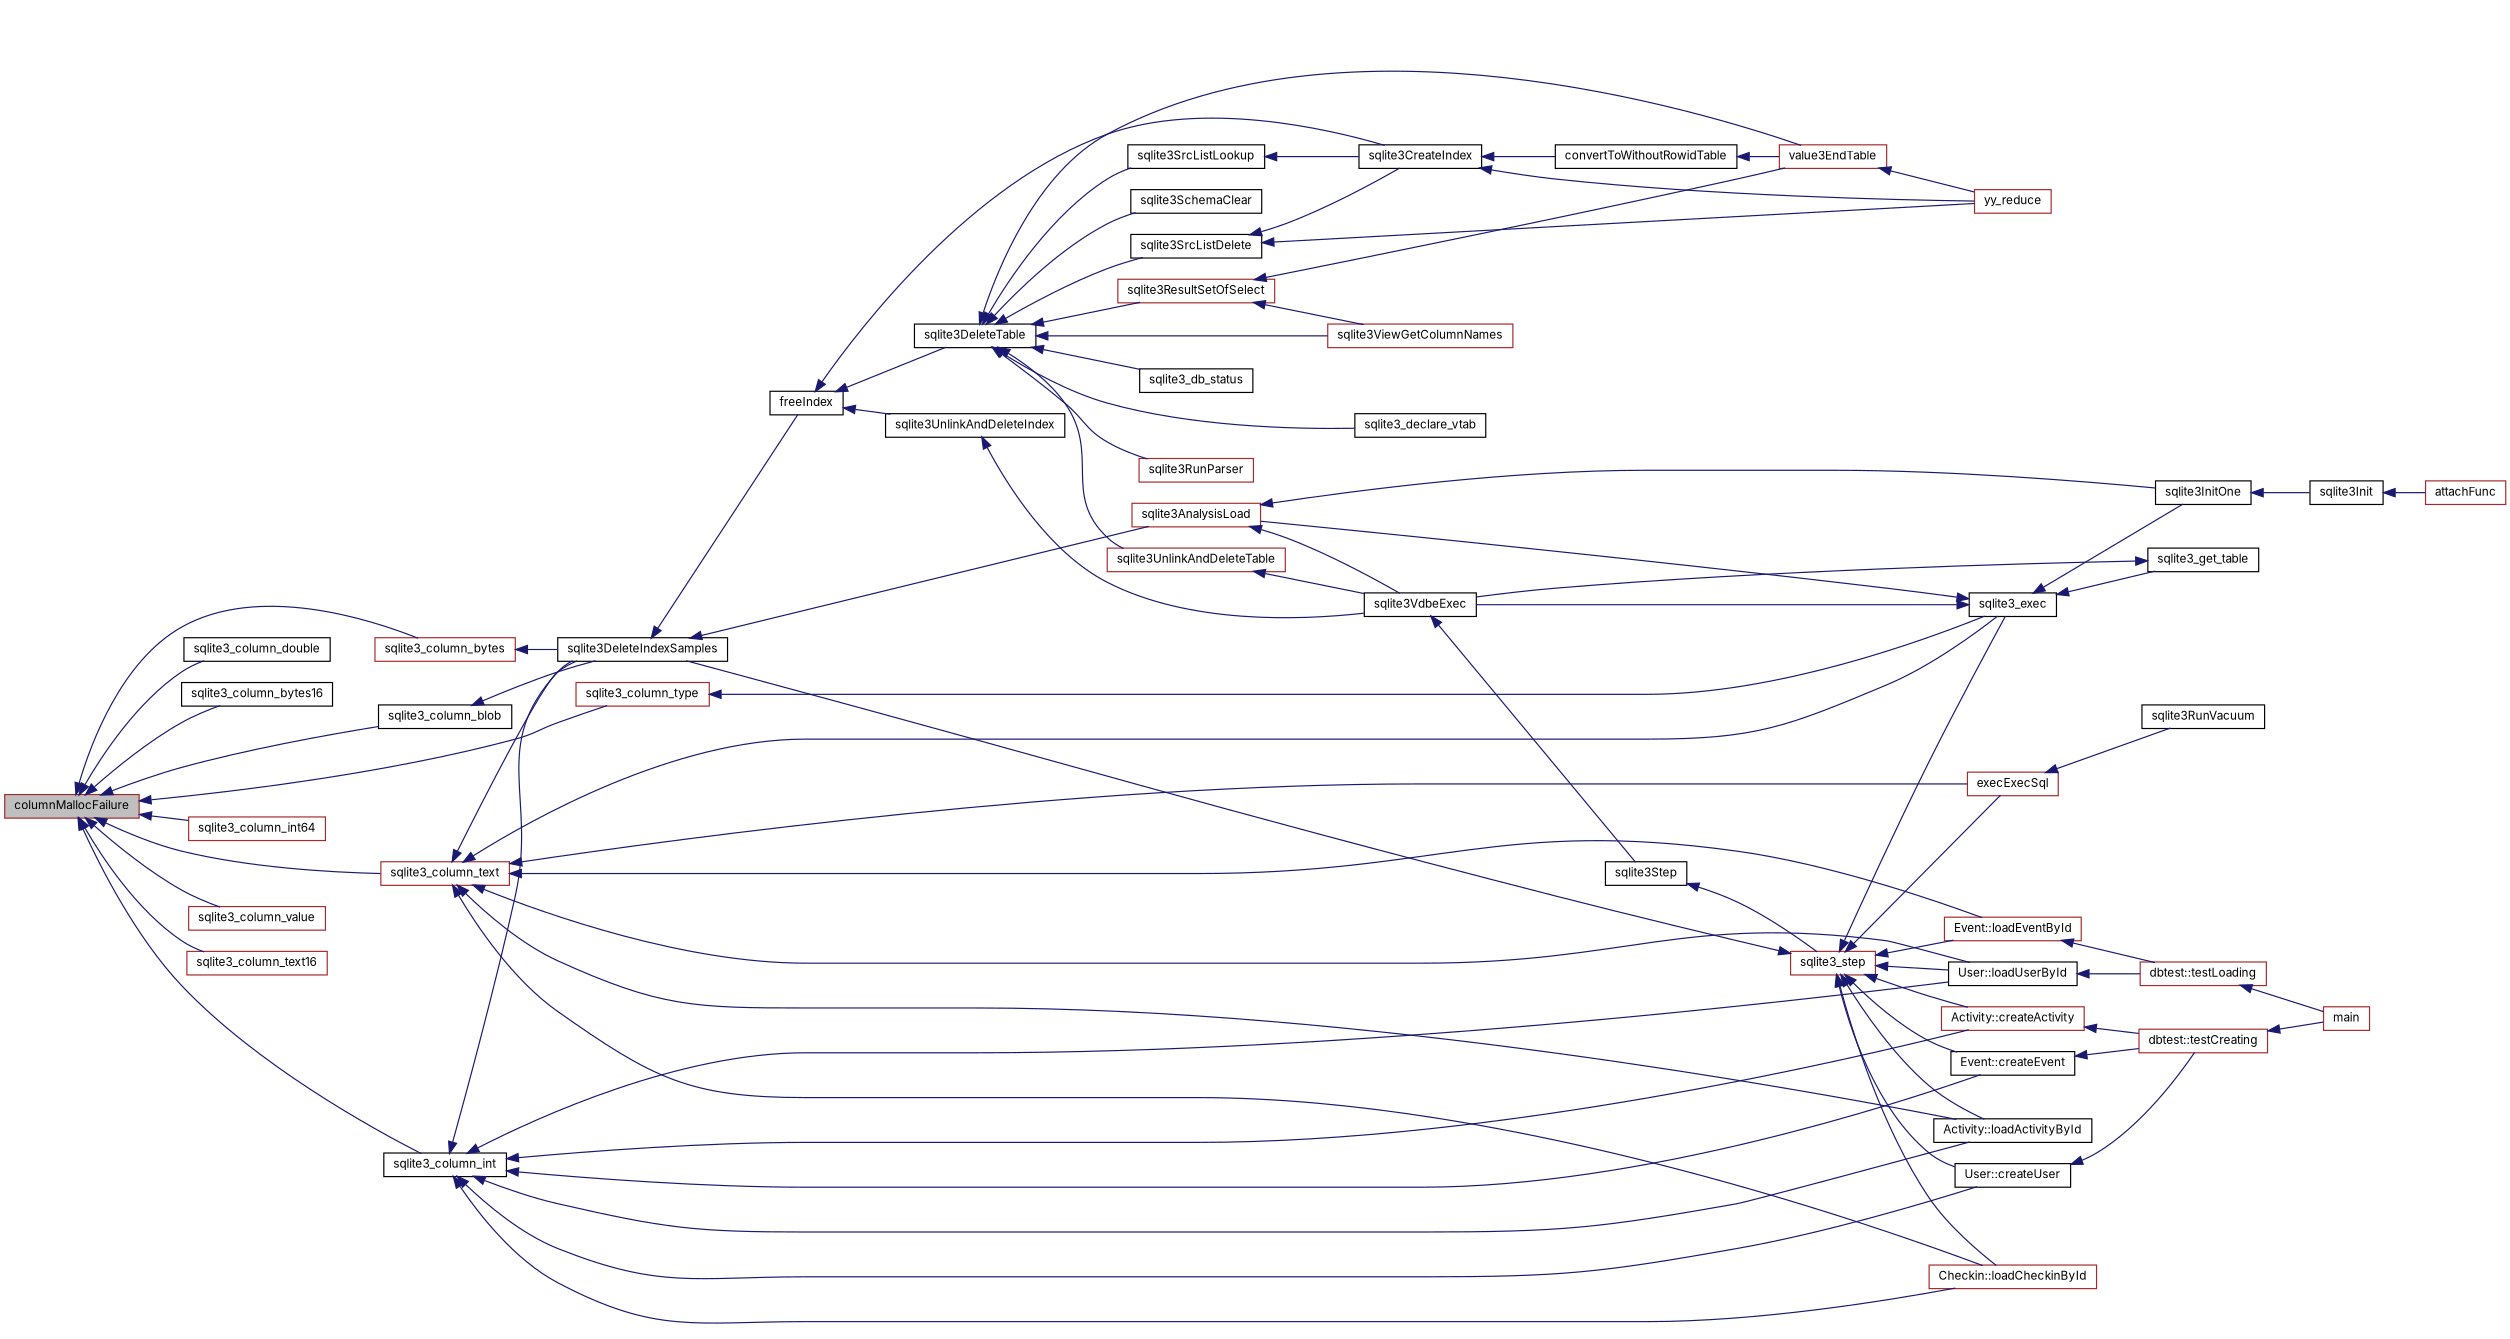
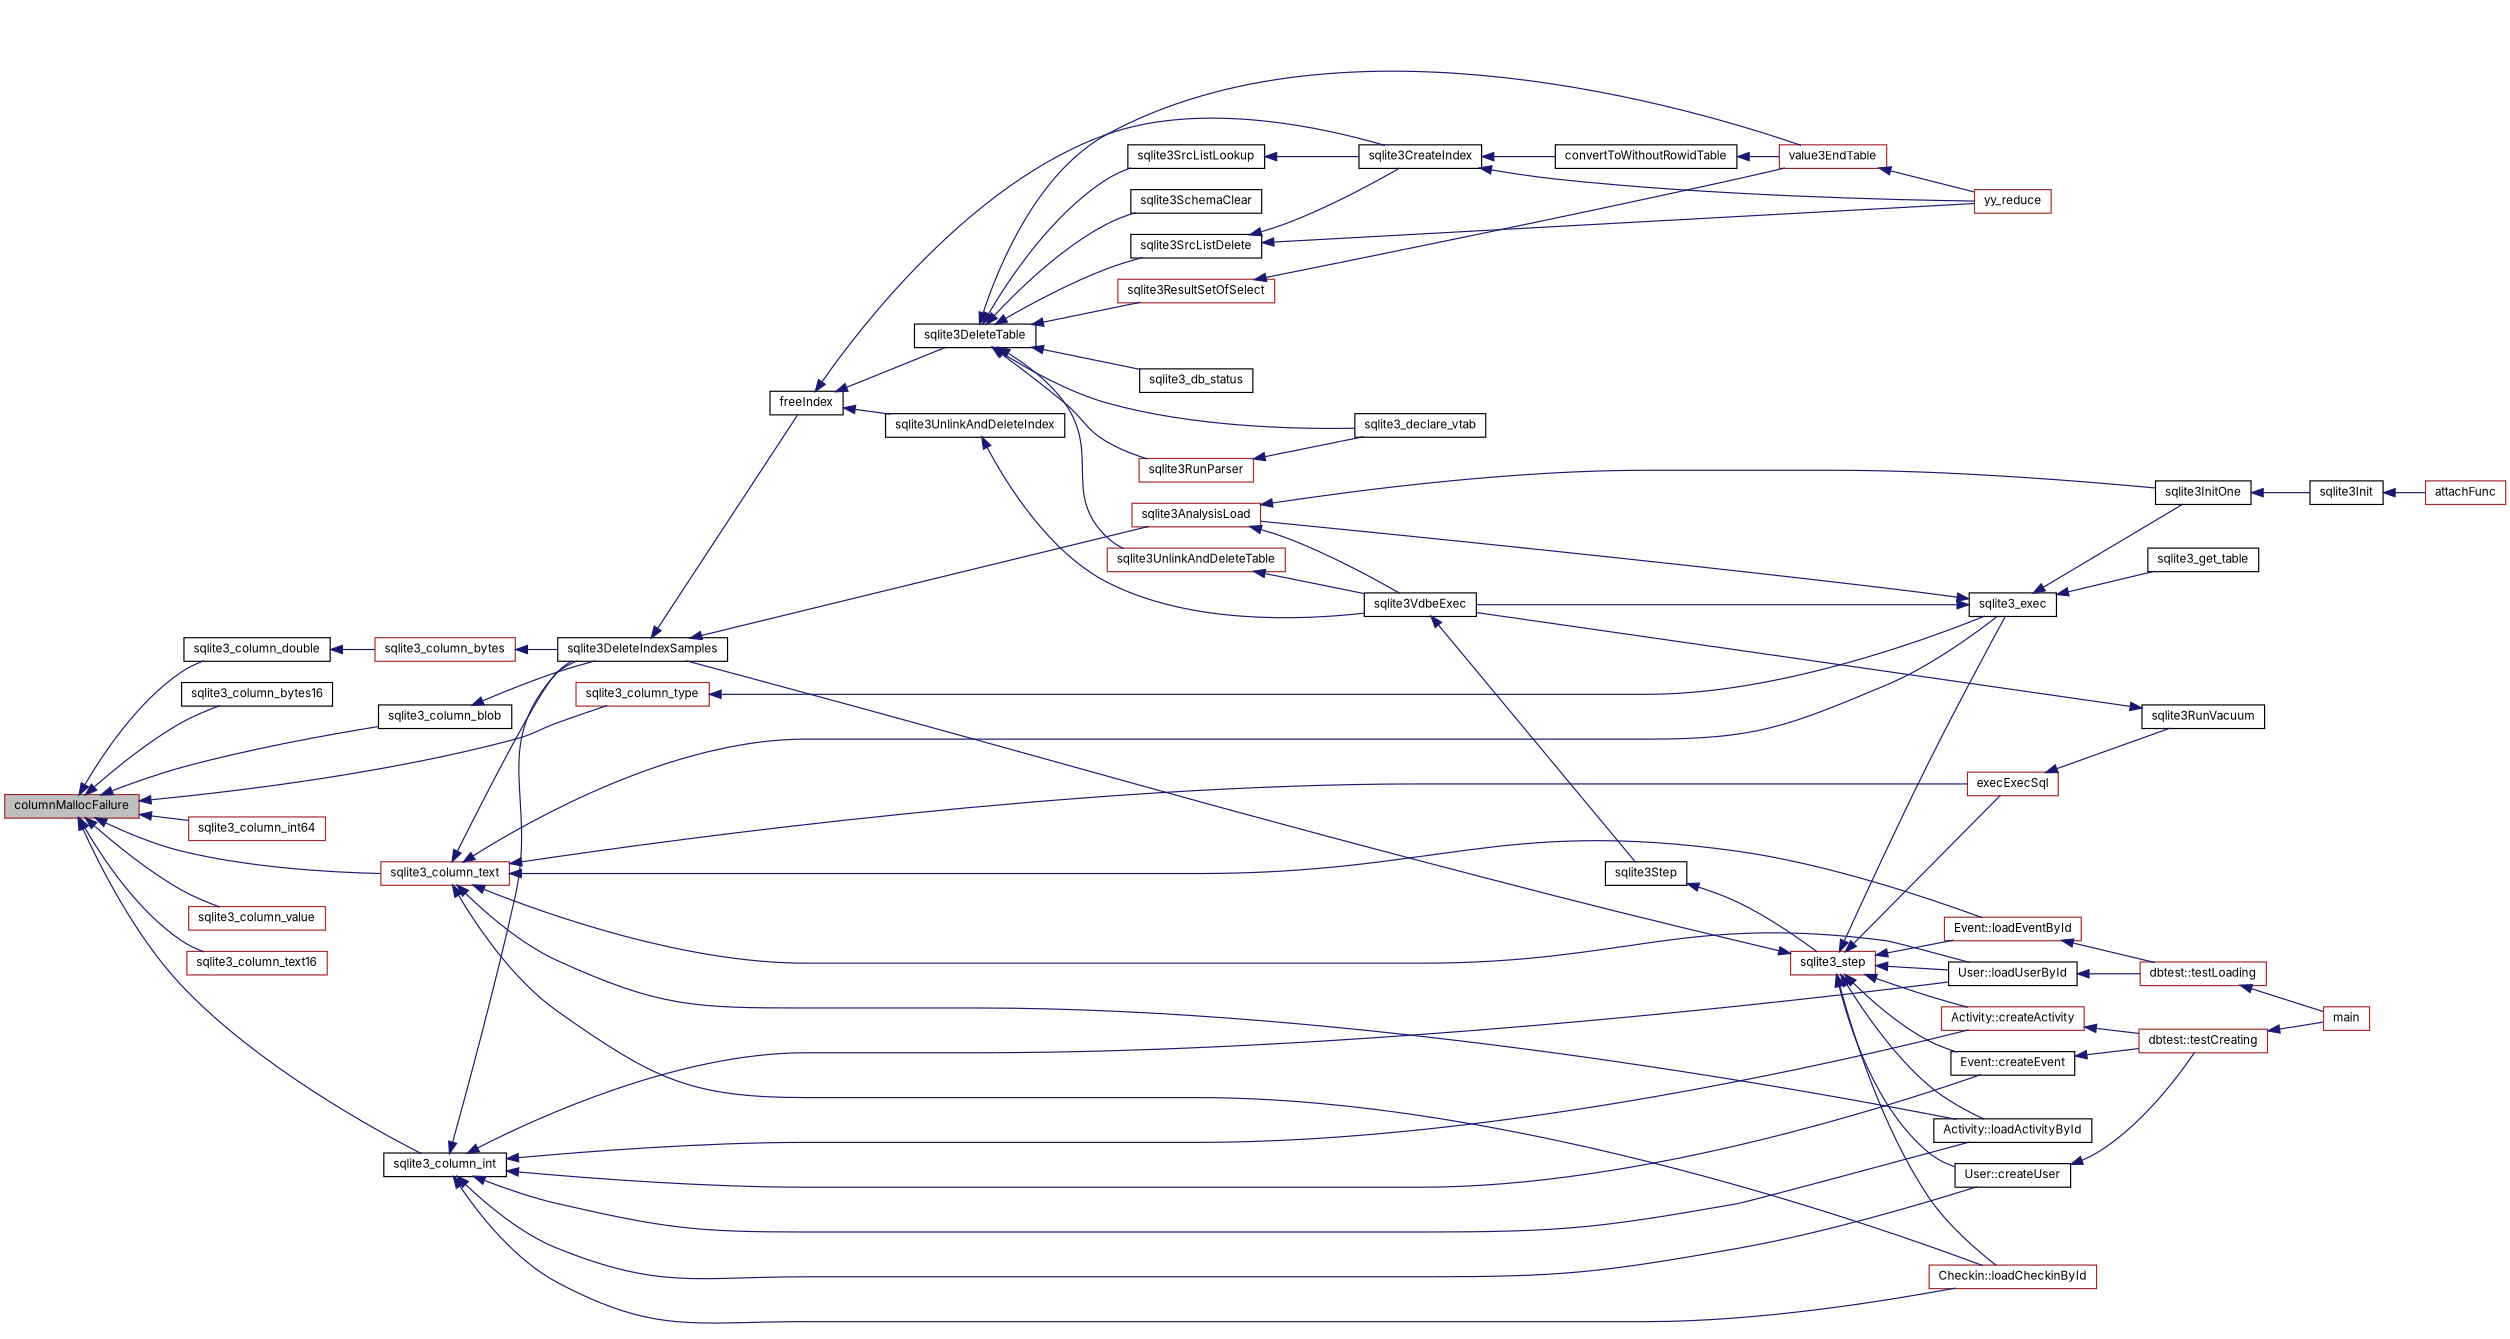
(1420, 336) -> none
none -> (1314, 447)
(1822, 572) -> (1803, 659)
(206, 617) -> (359, 649)
